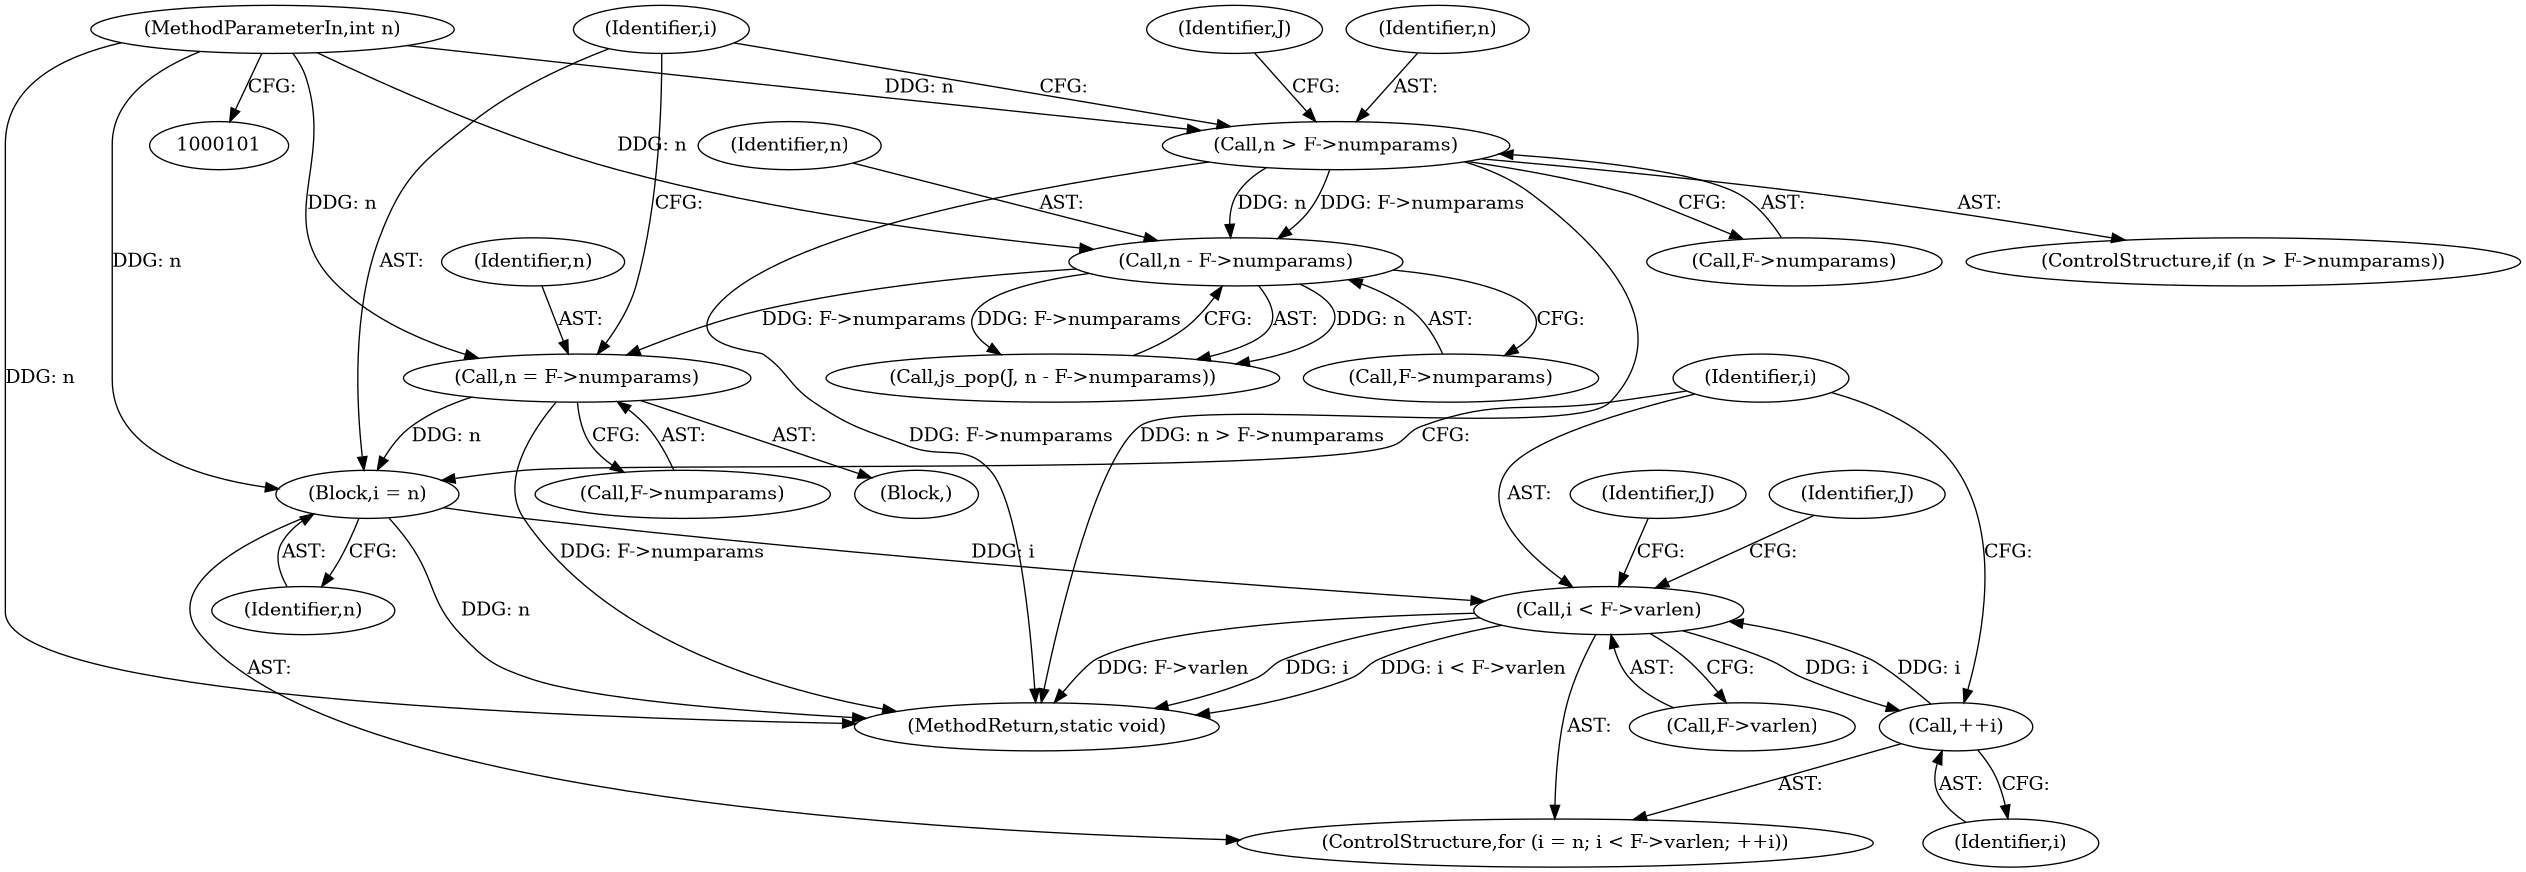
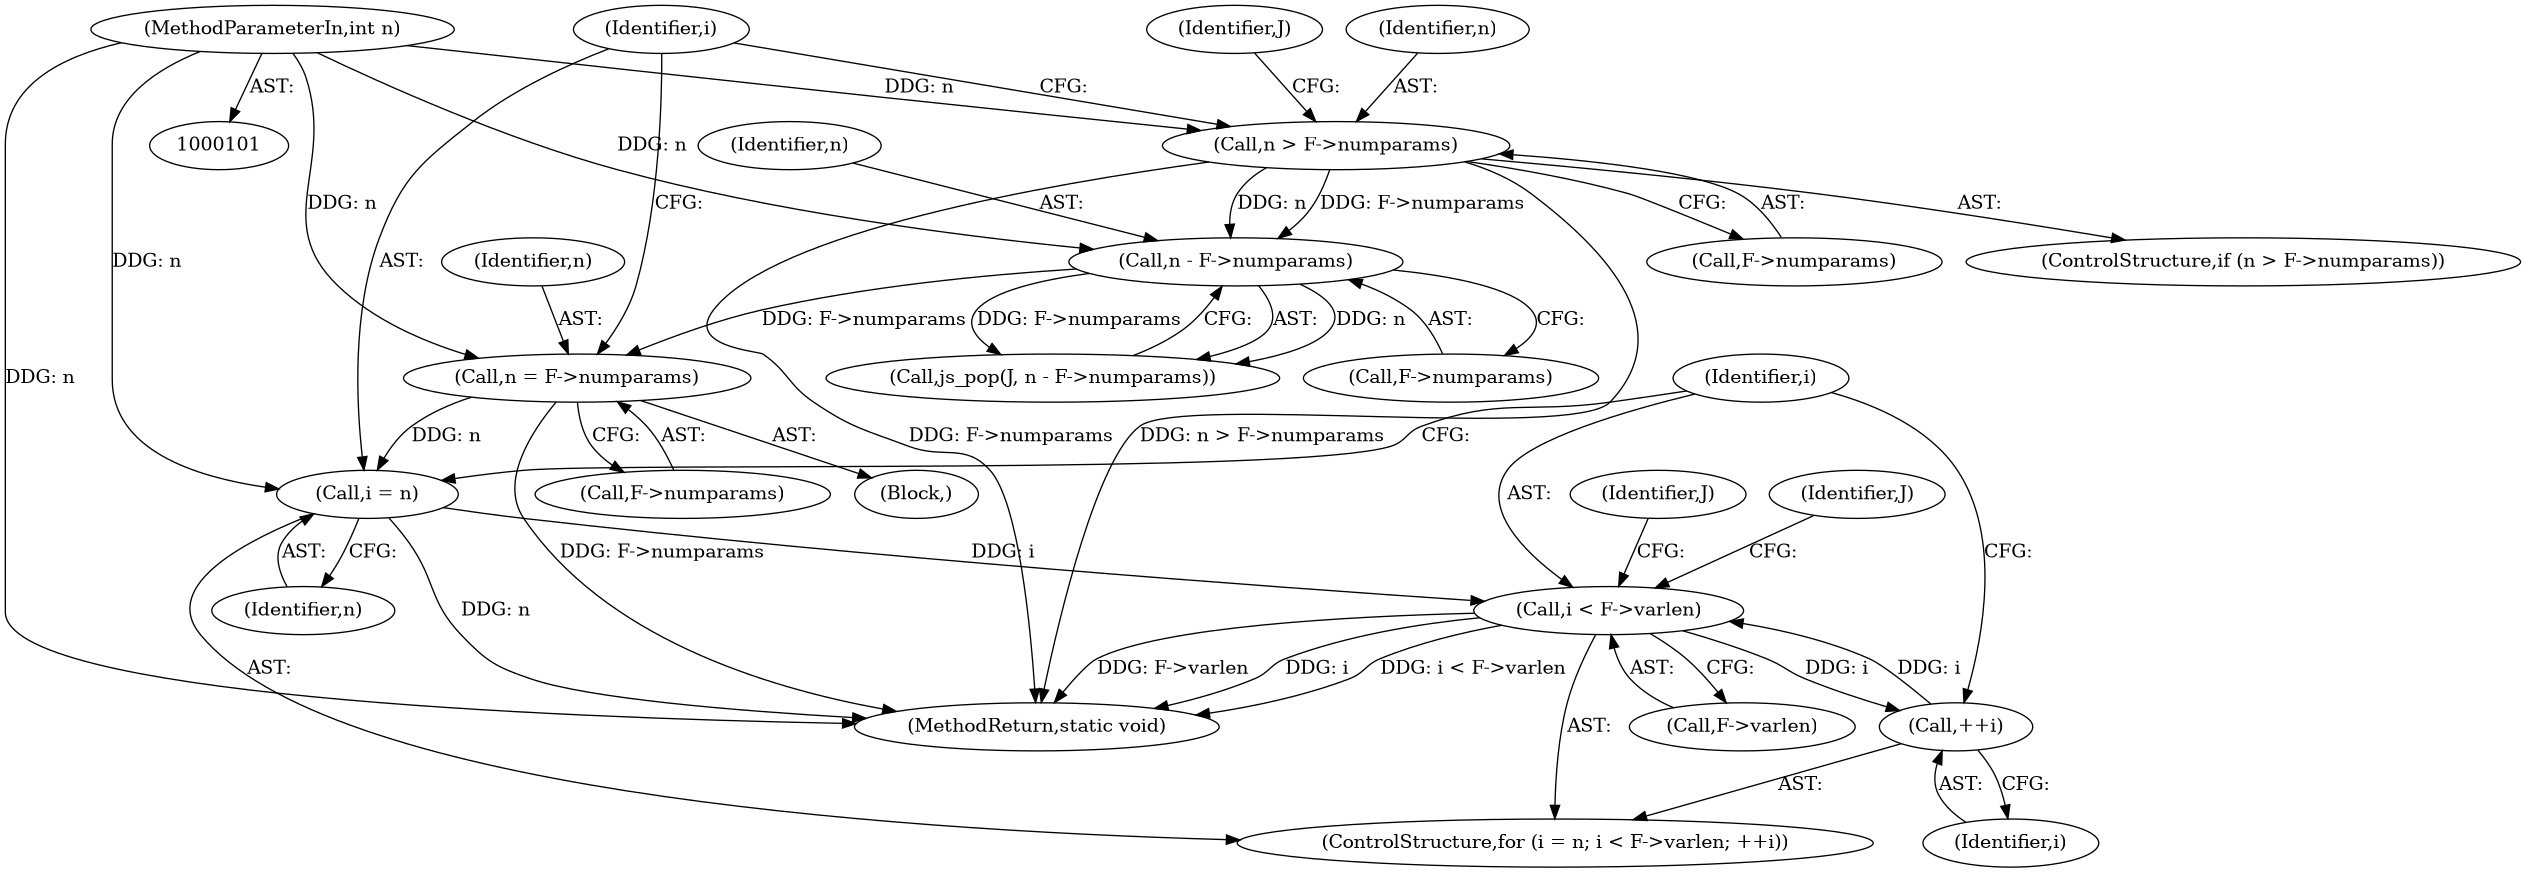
(275, 88) -> (275, 88)
(367, 494) -> (367, 494)
